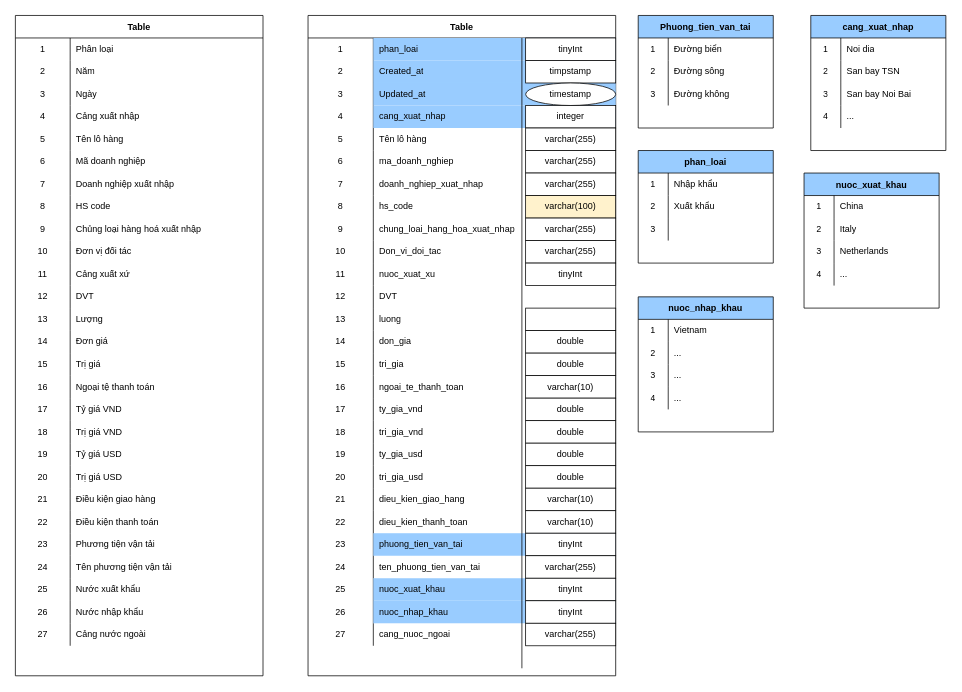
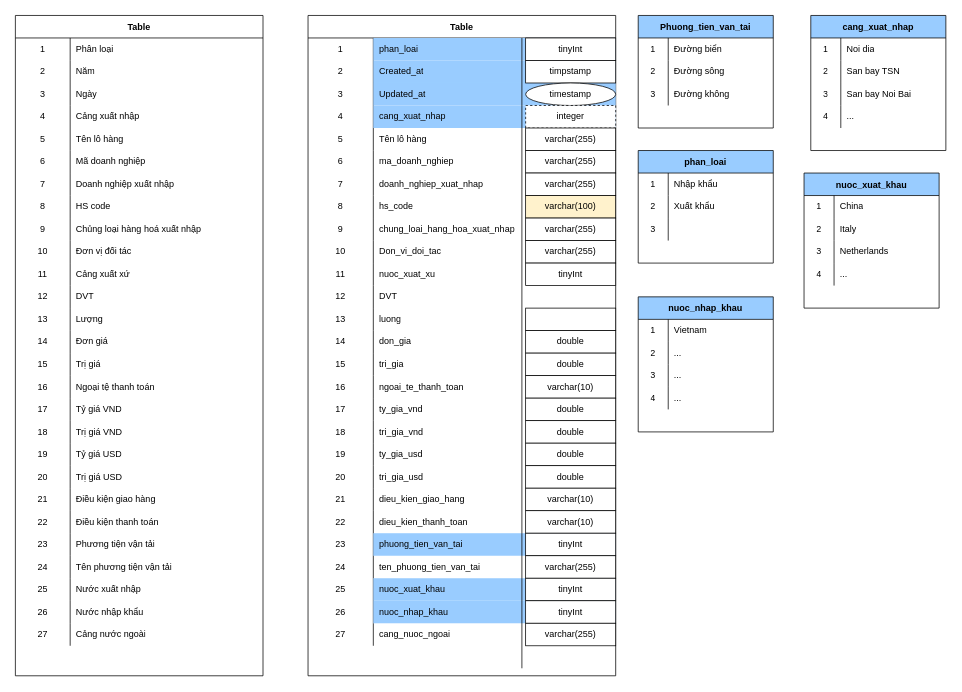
(570, 117) -> (570, 117)
(109, 589) -> (109, 589)
